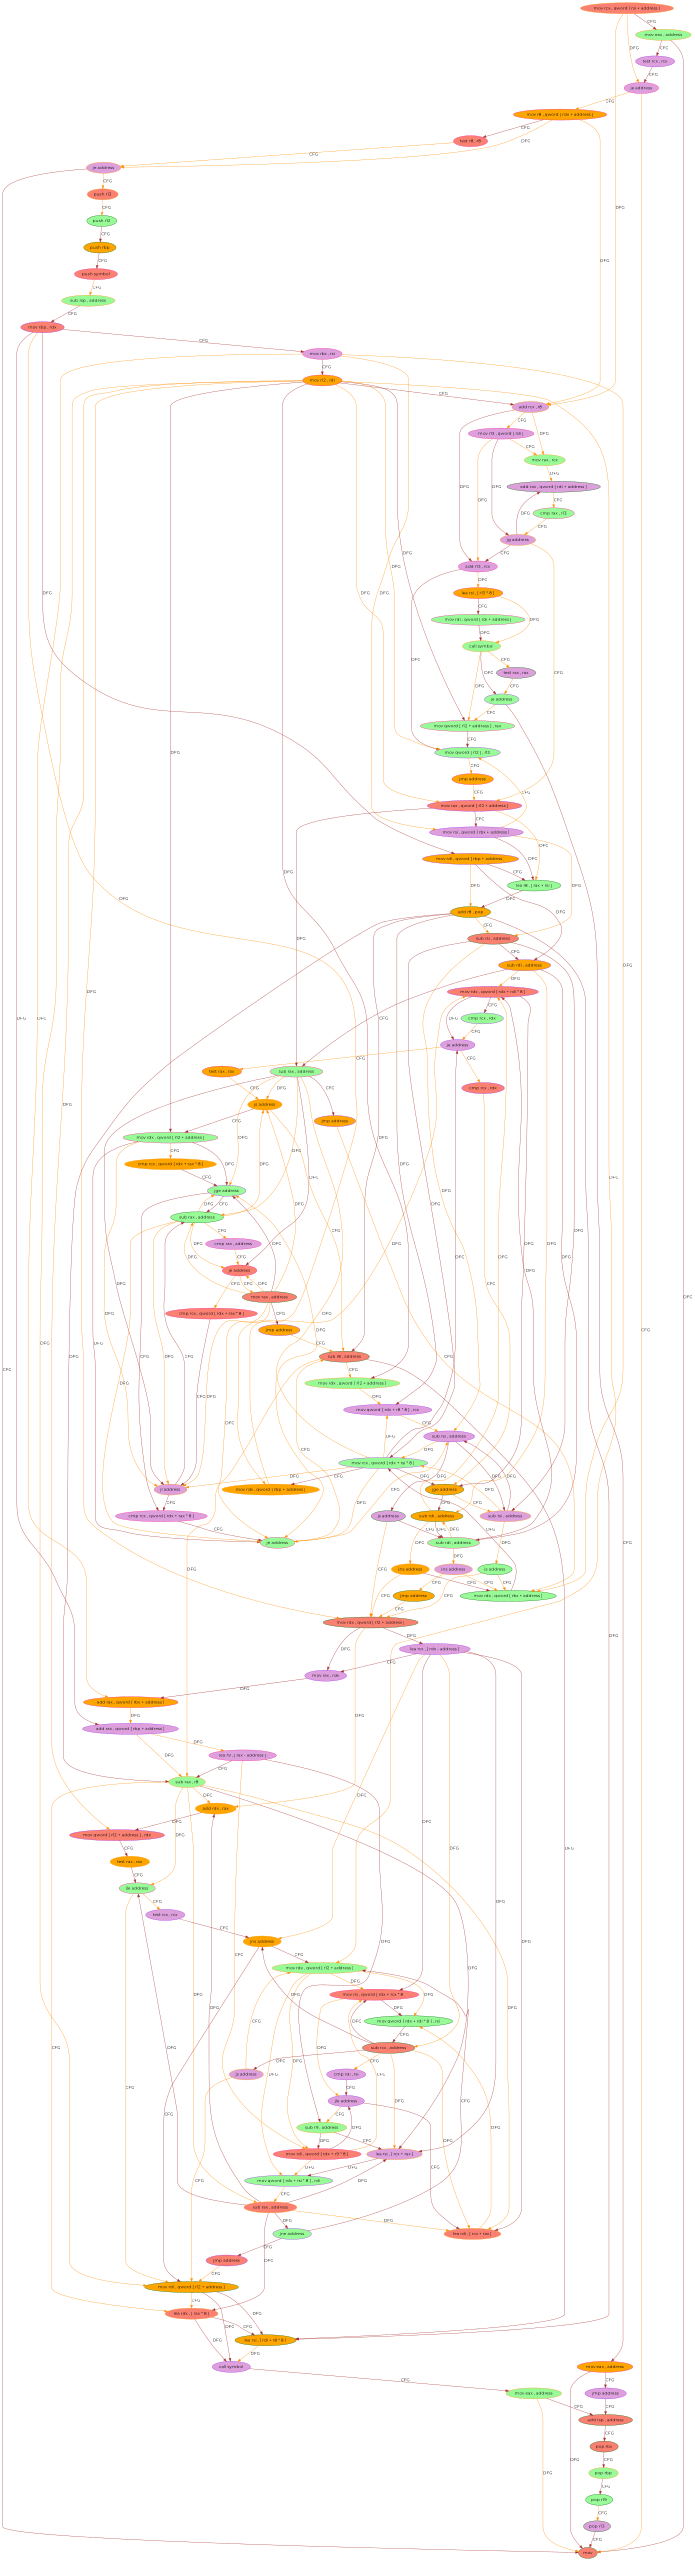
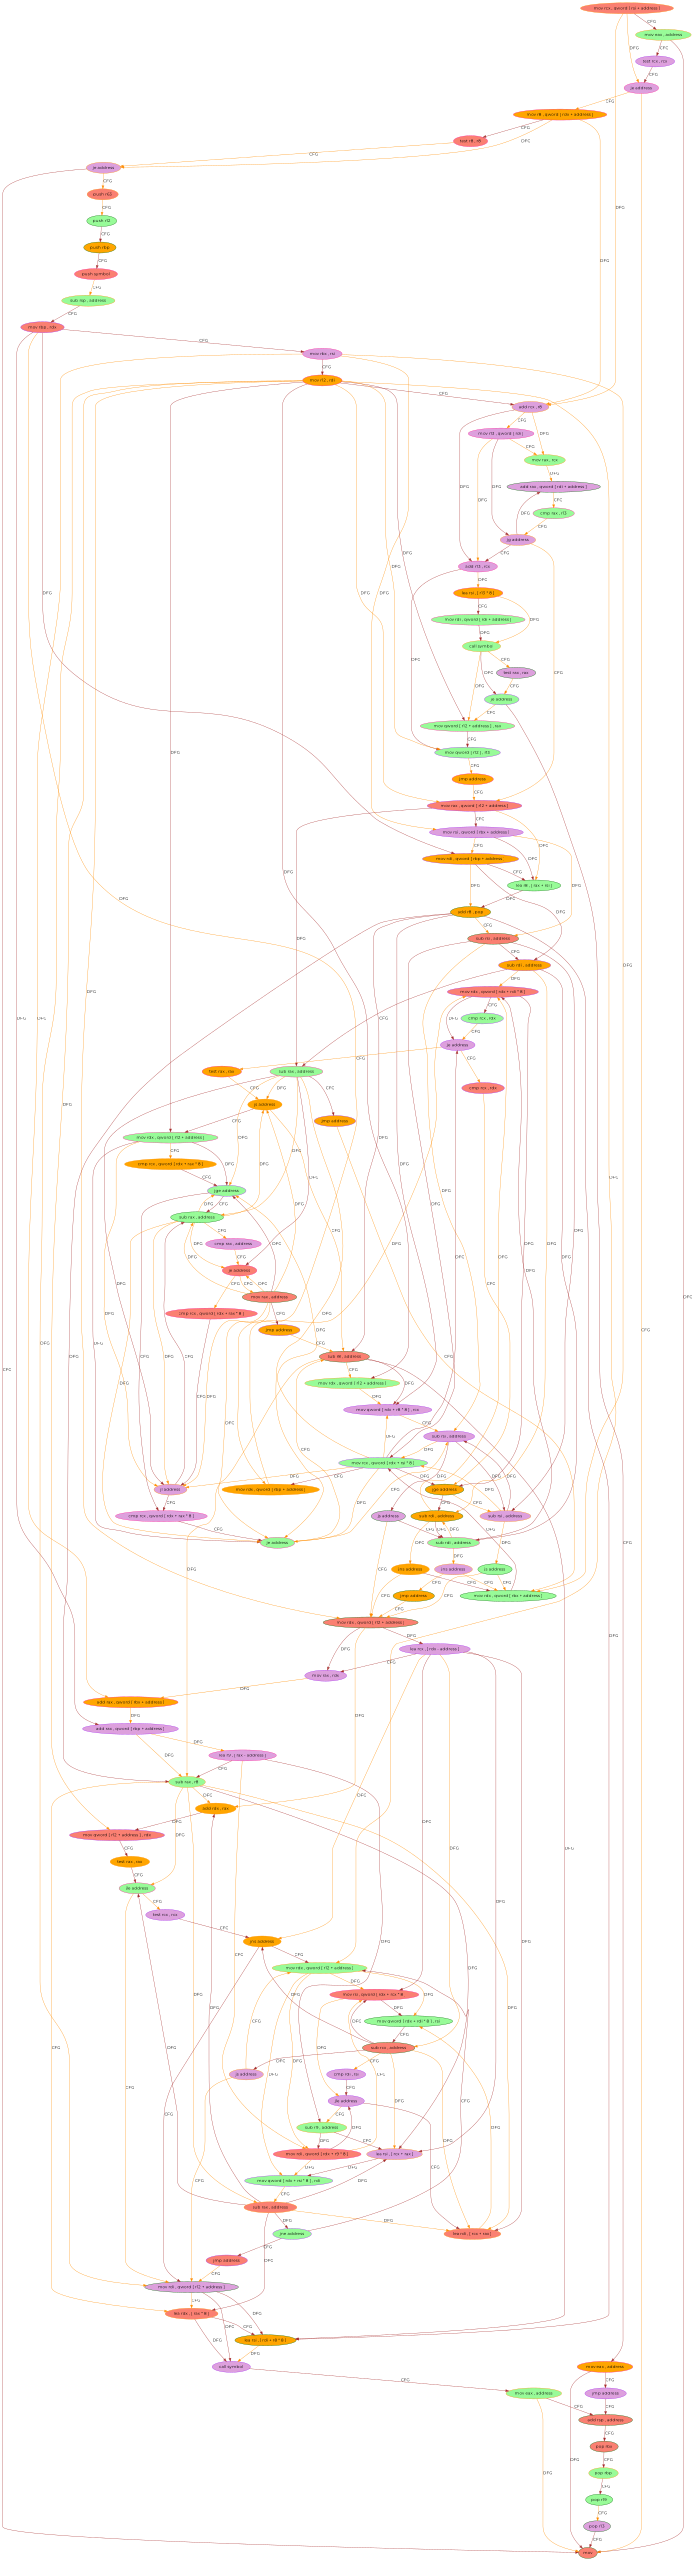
(103, 194) -> (103, 194)
(521, 794) -> (474, 844)
none -> (398, 1373)
(236, 1688) -> (236, 1688)
(192, 2287) -> (192, 2287)
